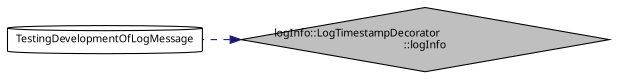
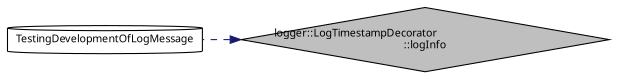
(425, 40) -> (425, 40)
